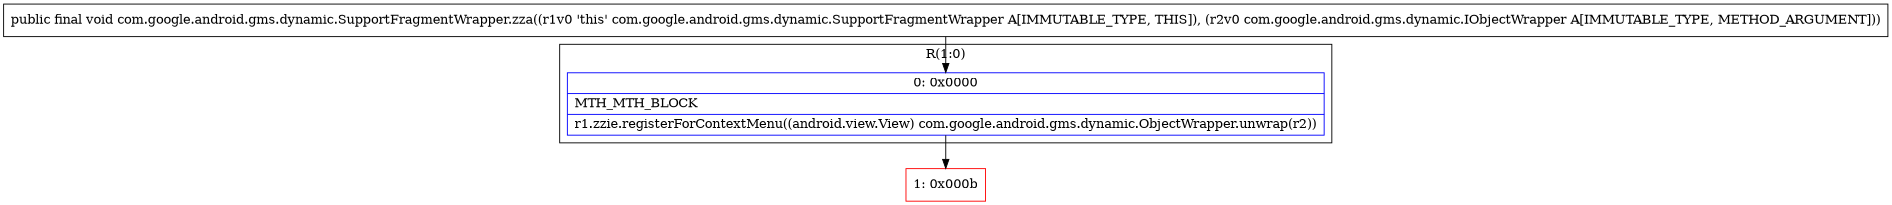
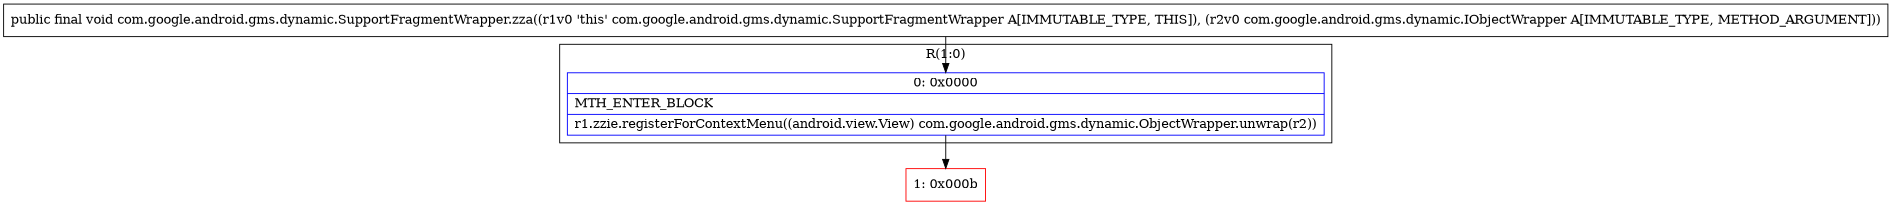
(636, 104) -> (644, 104)
